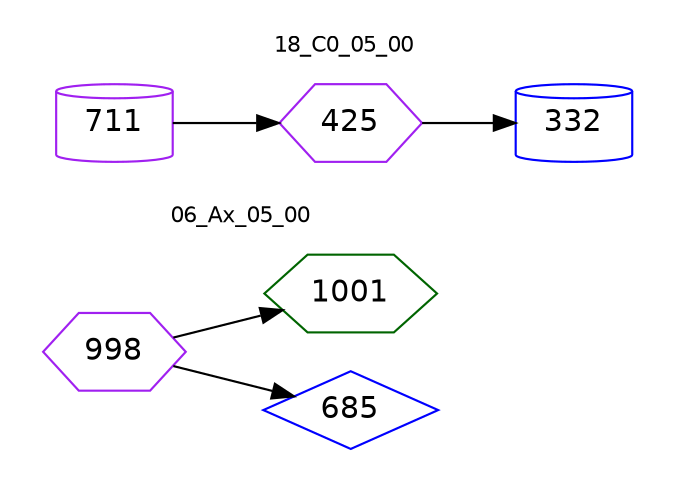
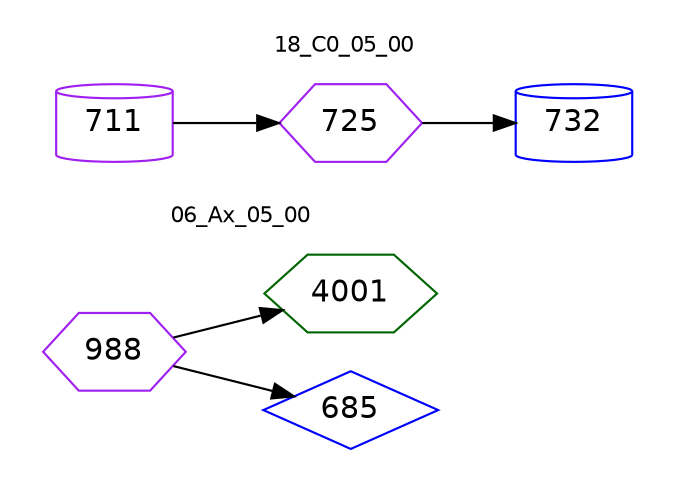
(351, 123) -> (351, 123)
(574, 123) -> (574, 123)
(351, 294) -> (351, 294)
(114, 352) -> (114, 352)
